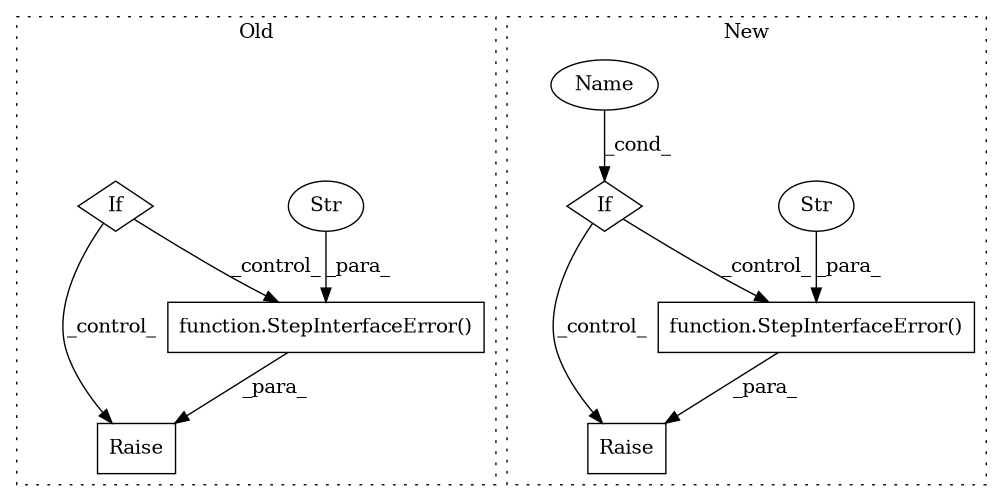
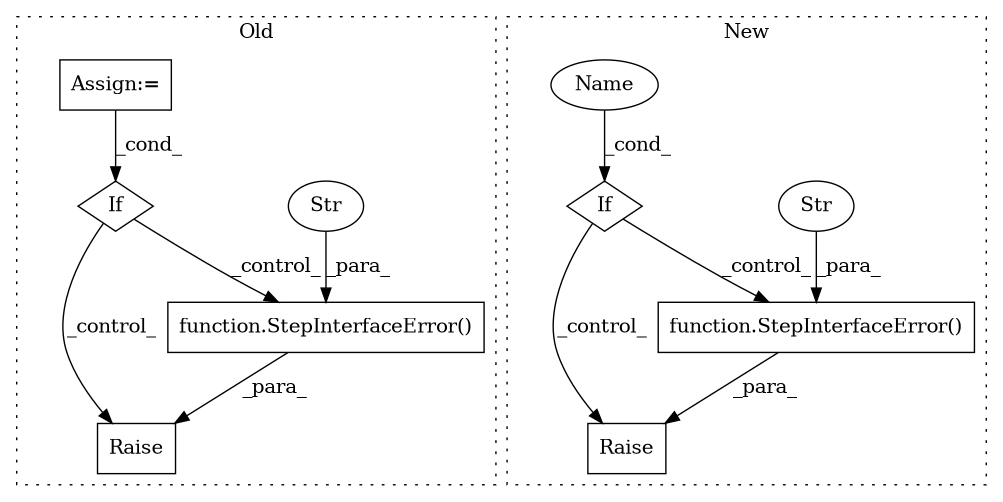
none -> (116, 85)
